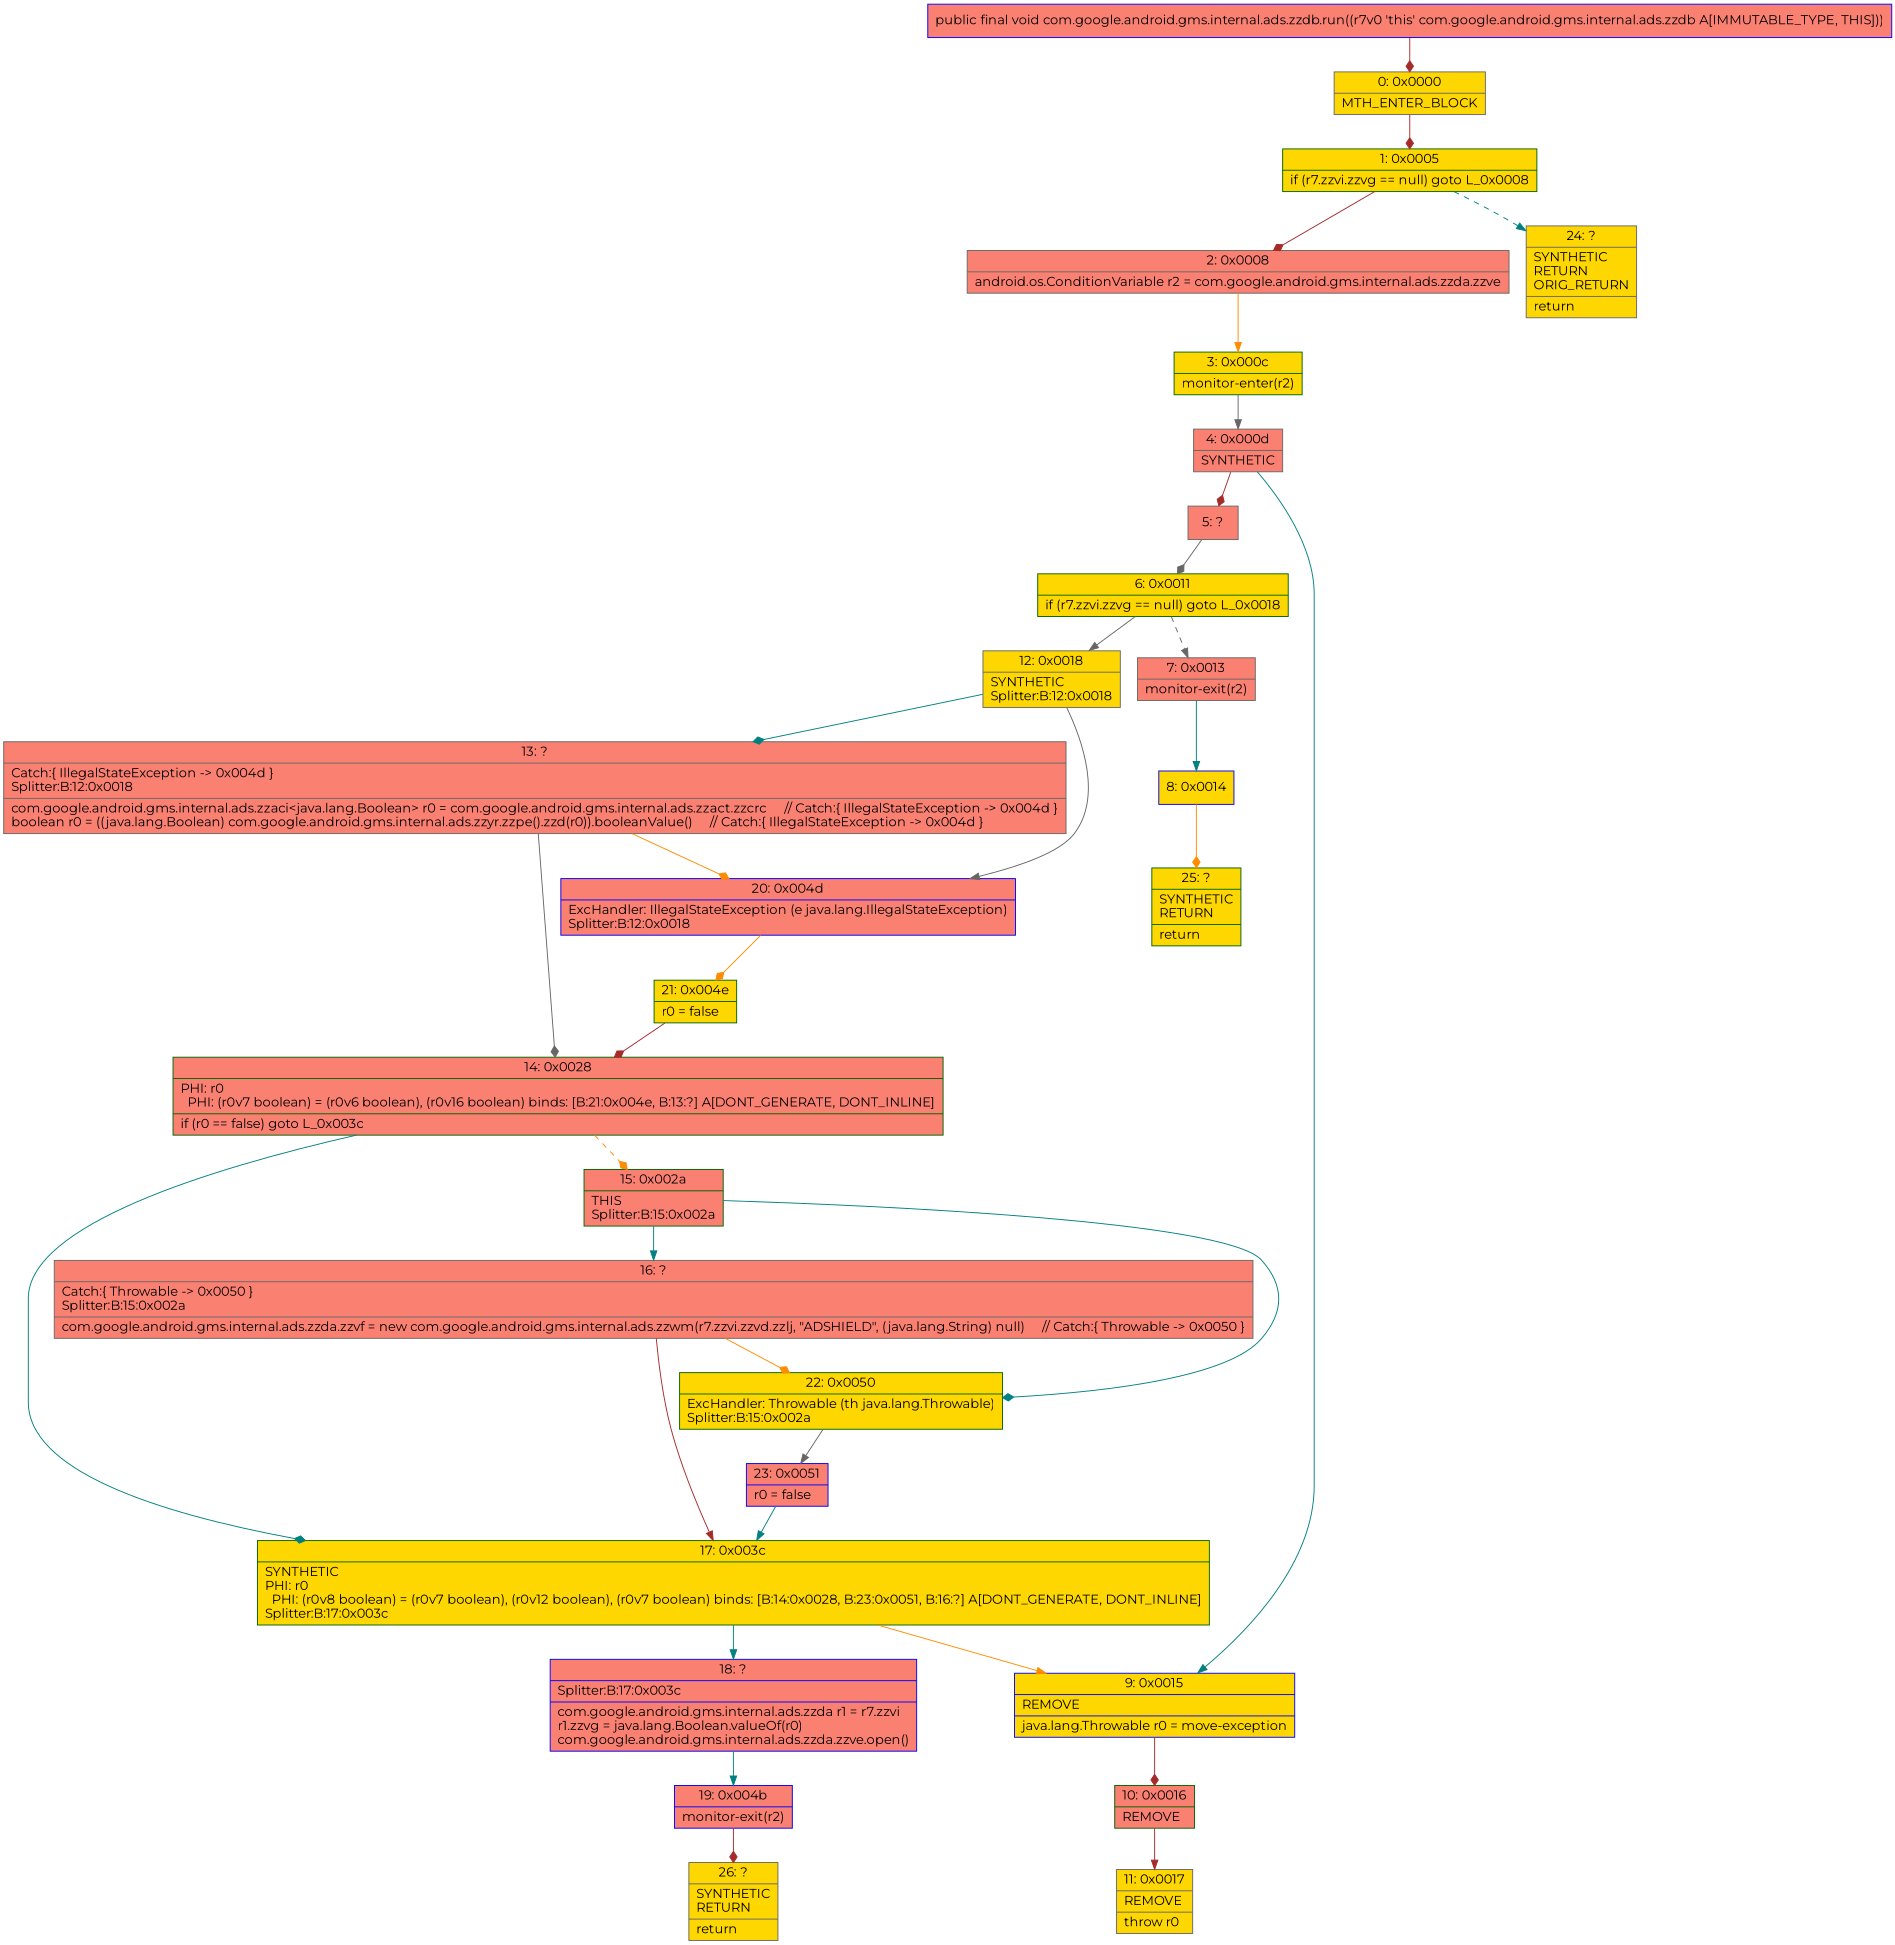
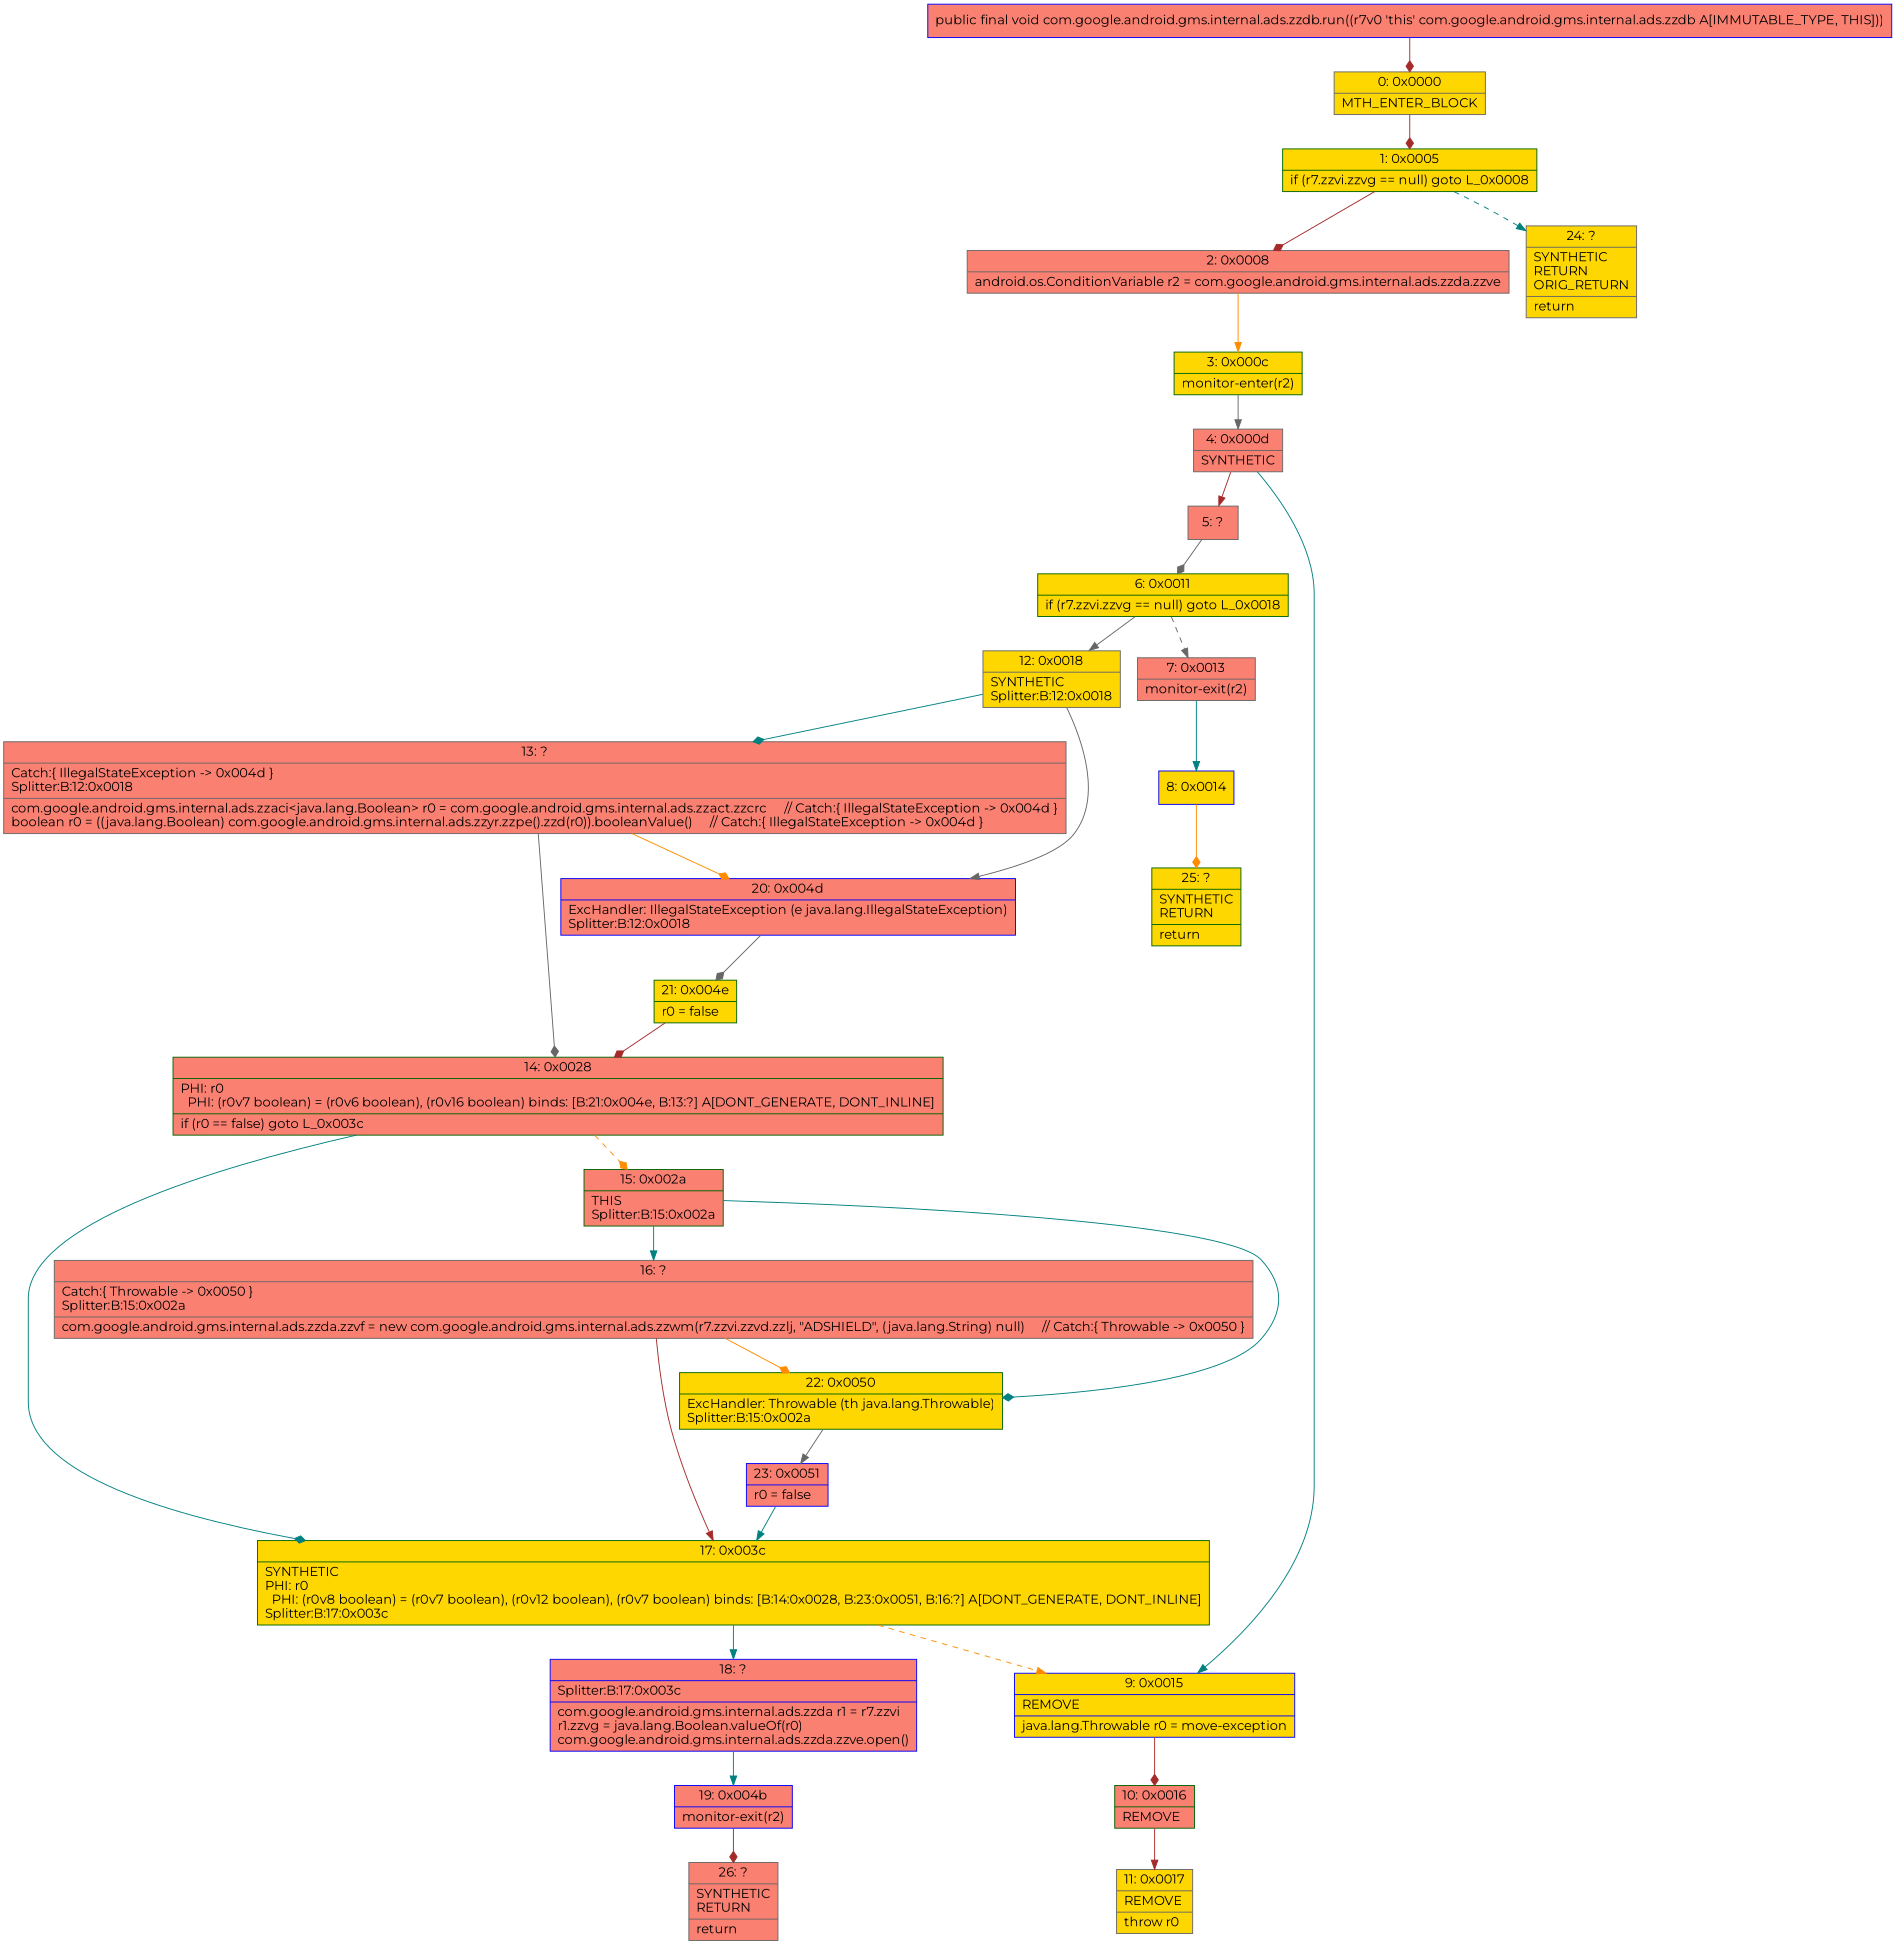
(1227, 484) -> (1226, 484)
(742, 954) -> (742, 954)
(957, 1648) -> (957, 1648)
(733, 1901) -> (733, 1901)
